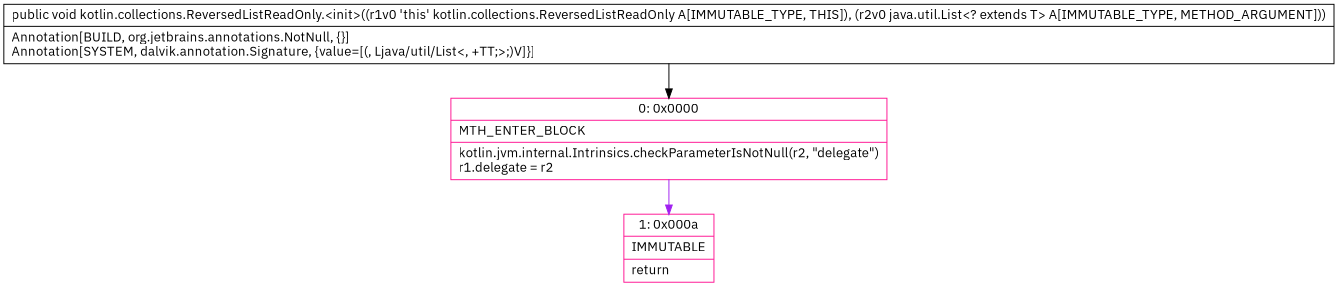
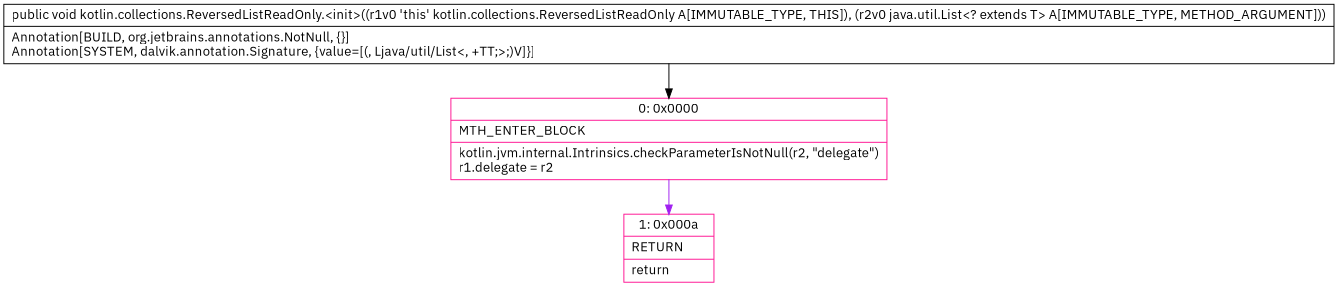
(669, 247) -> (658, 247)
